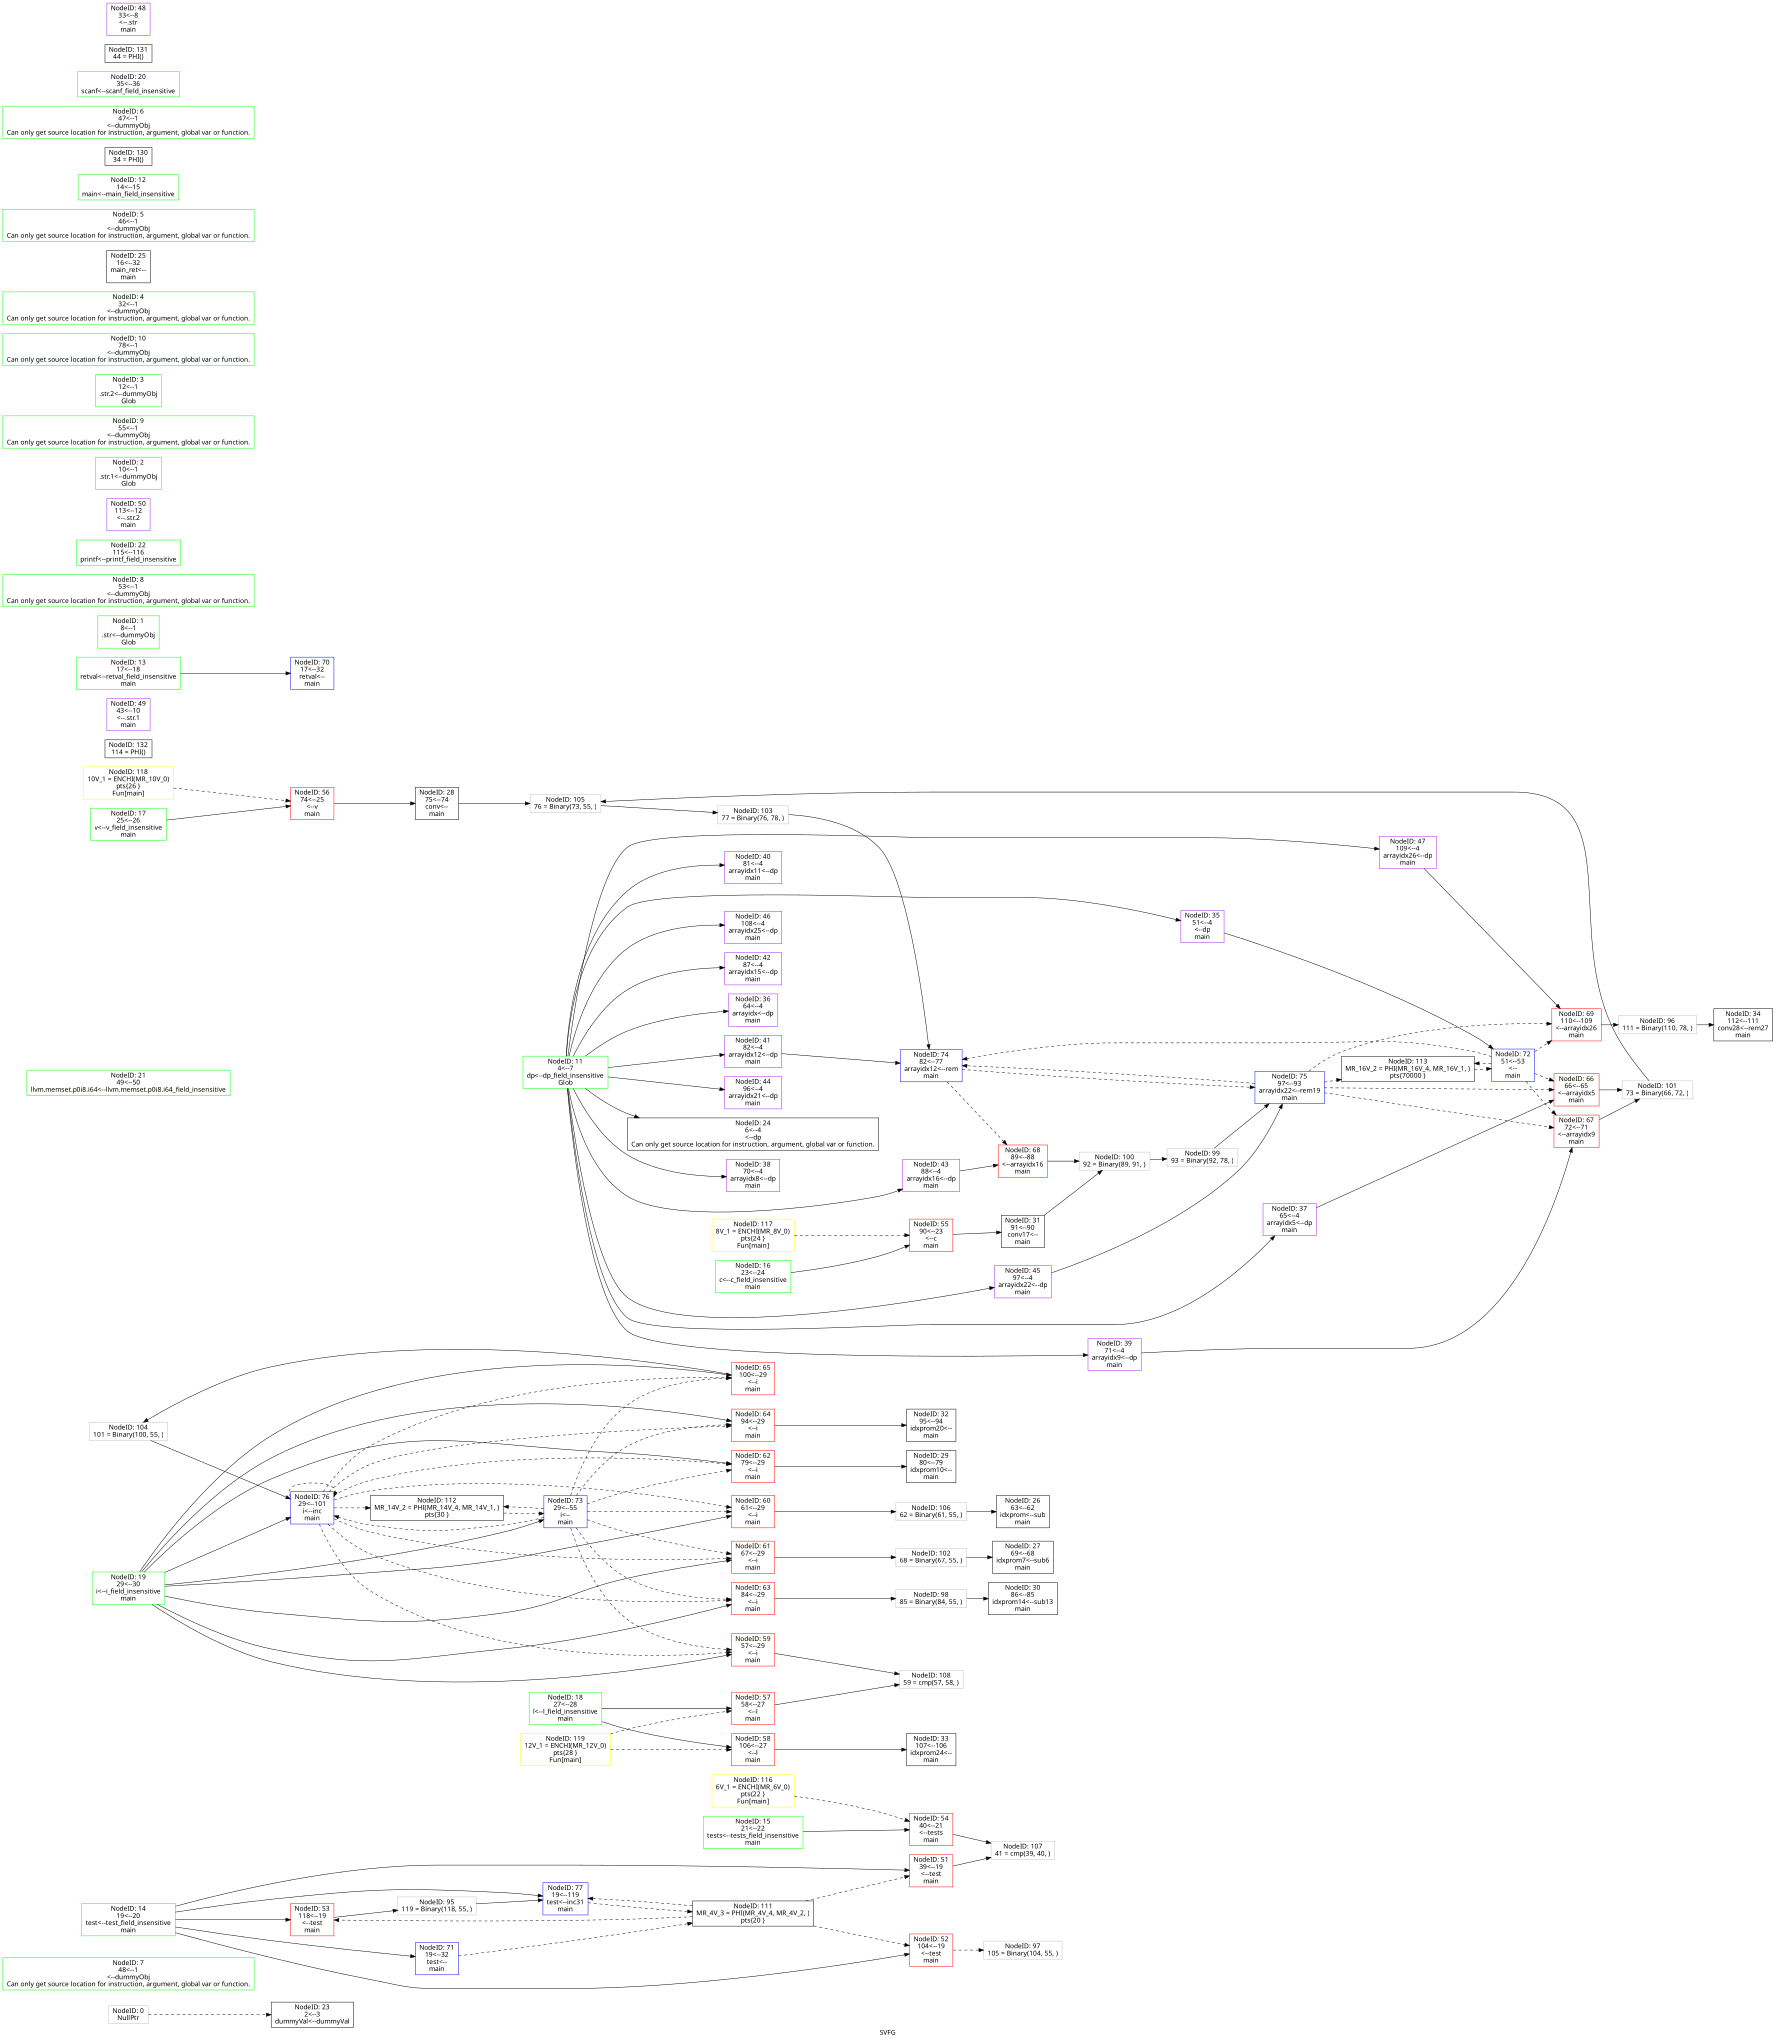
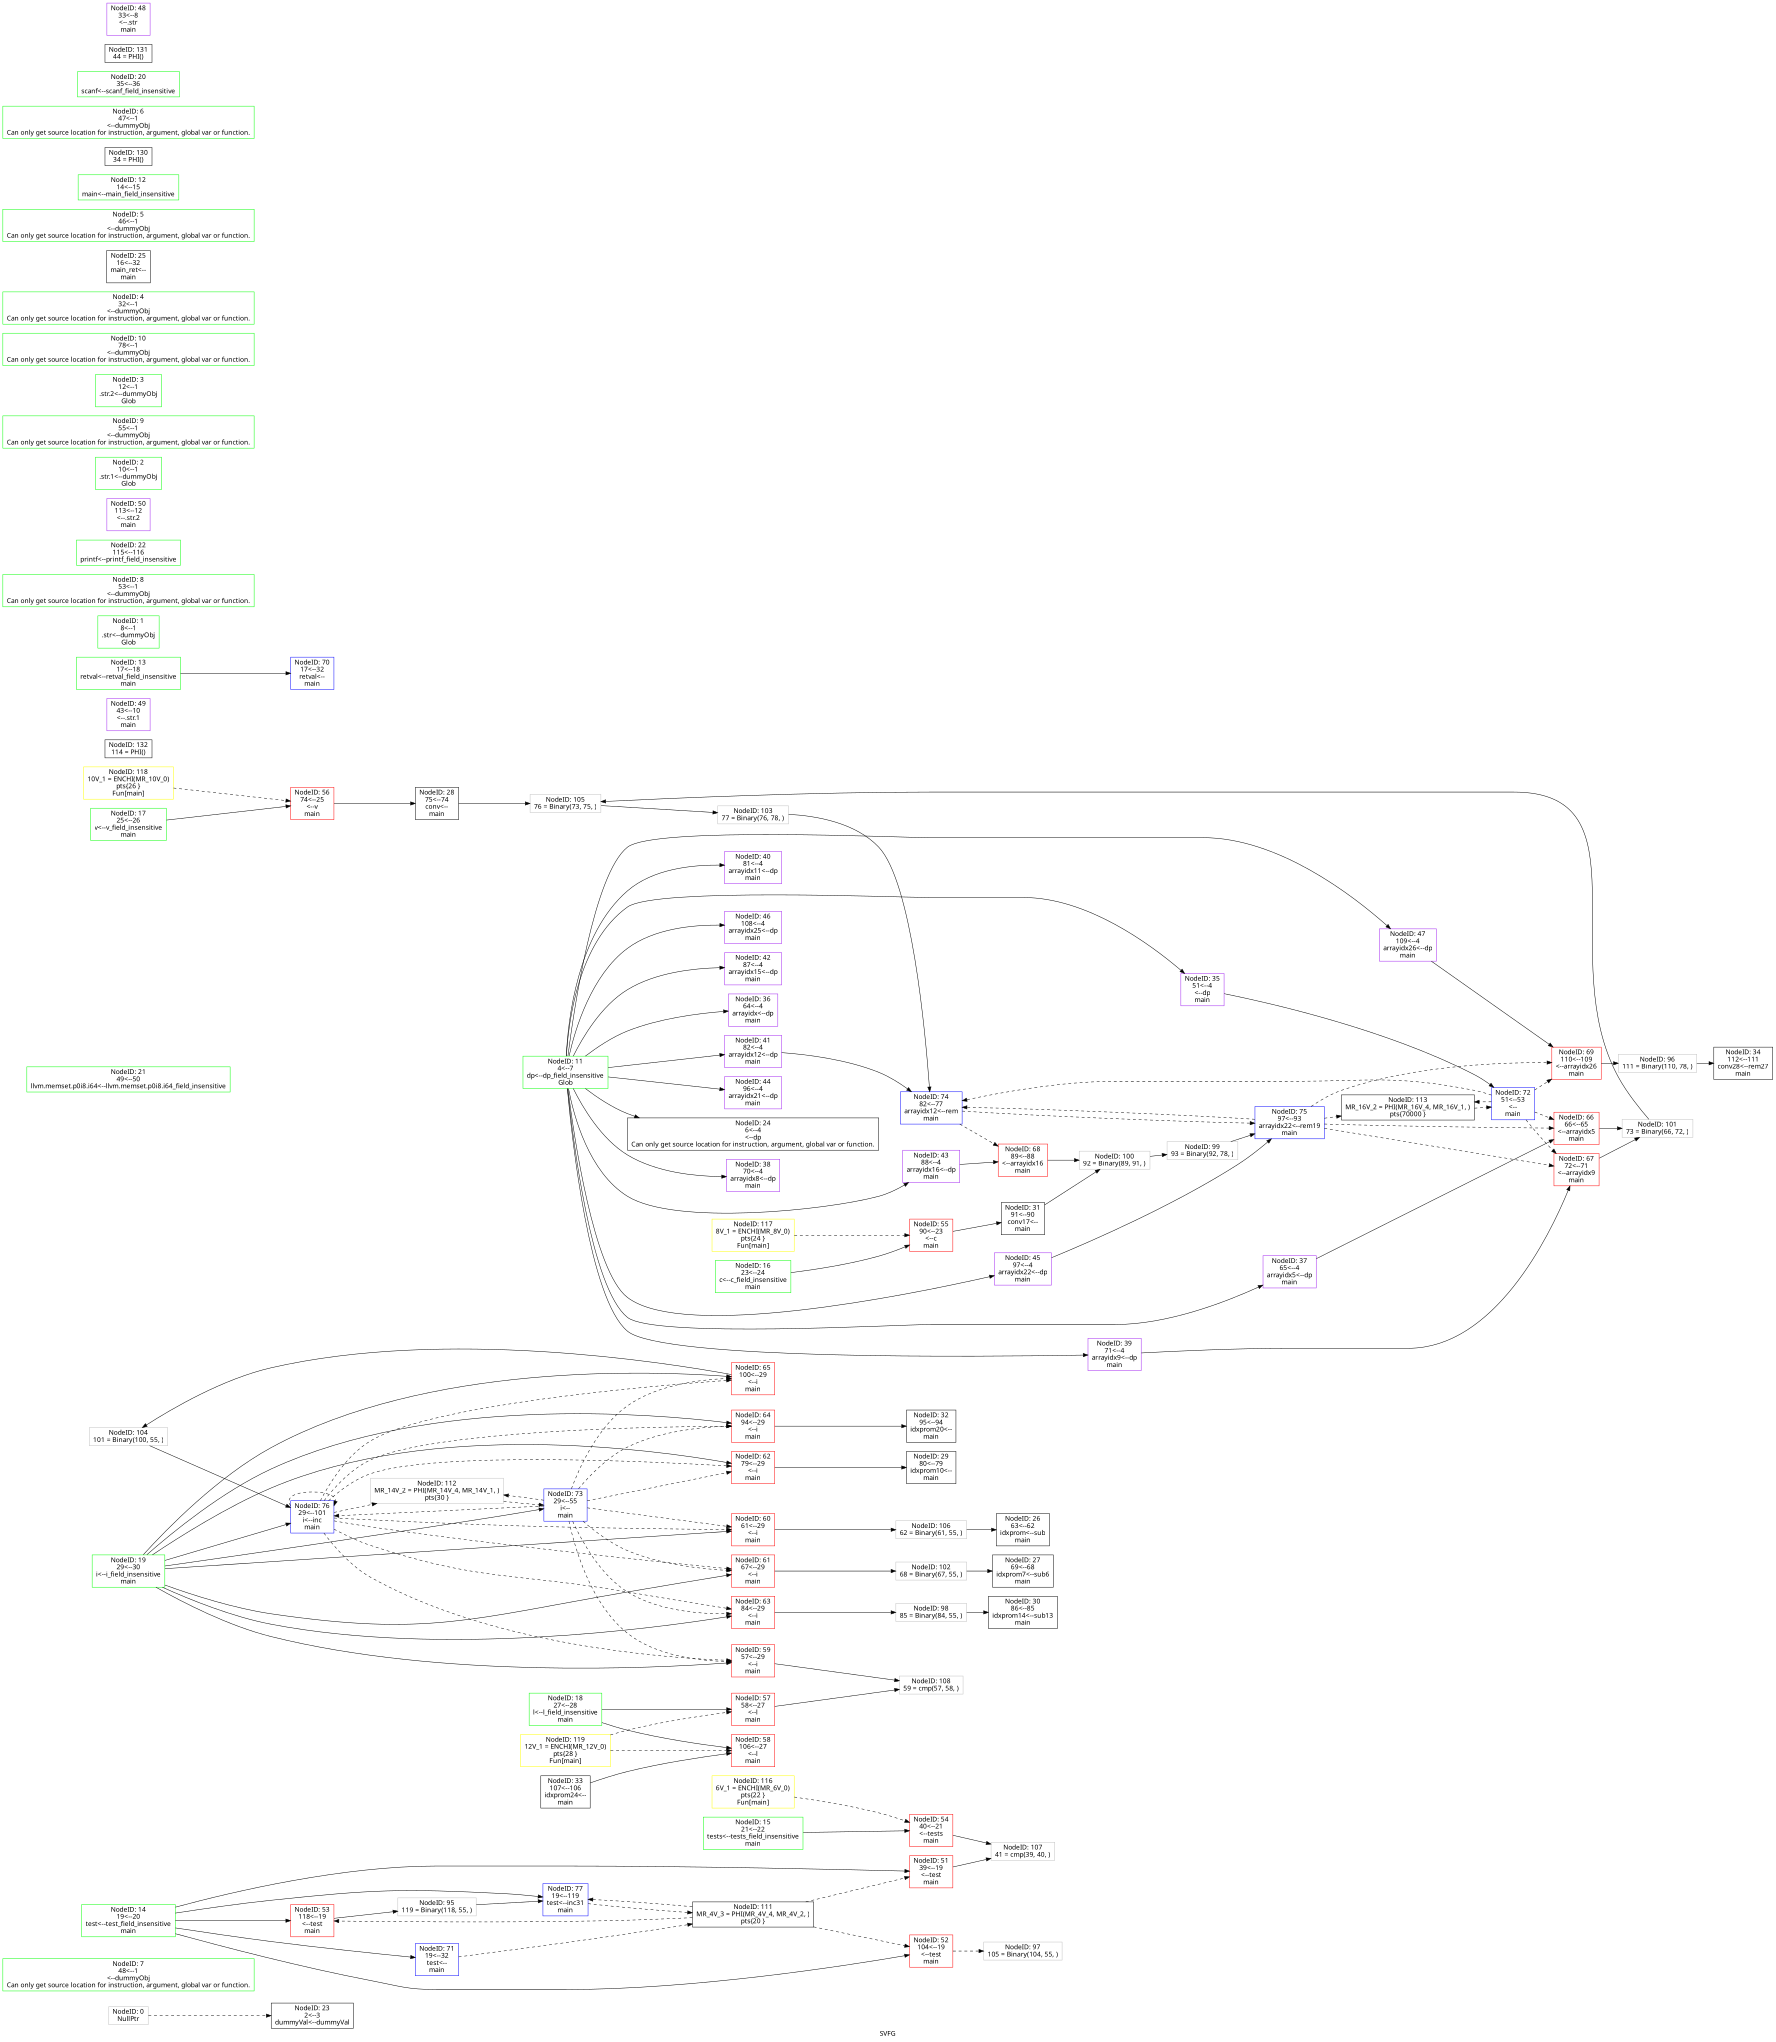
(565, 807) -> (565, 807)
(437, 1508) -> (437, 1491)
(838, 1750) -> (658, 1765)
